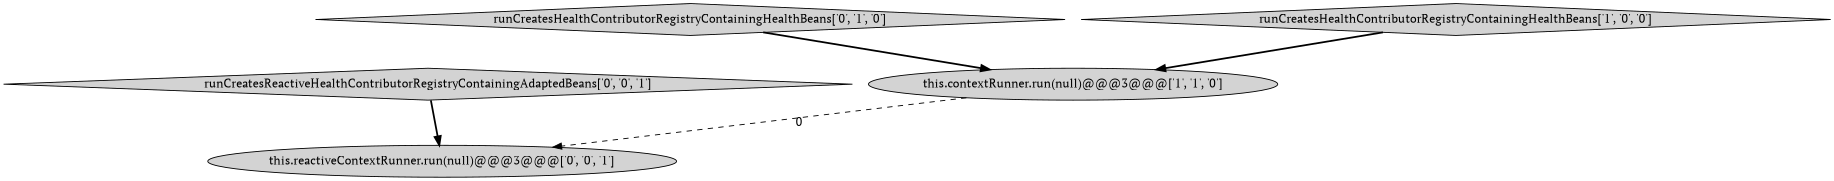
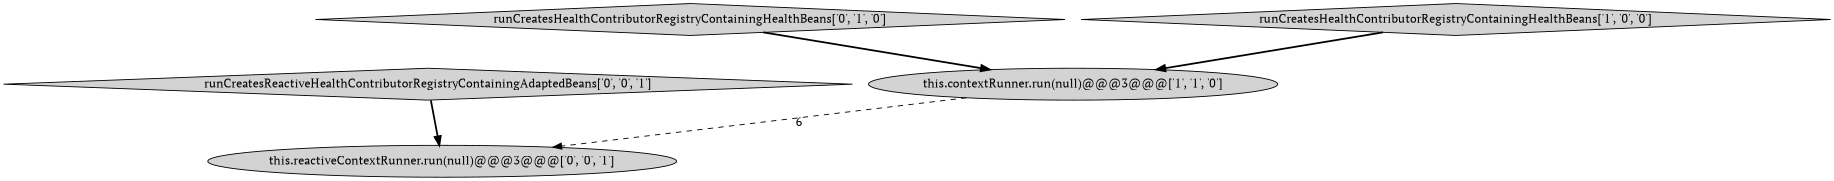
(799, 123) -> (799, 123)
